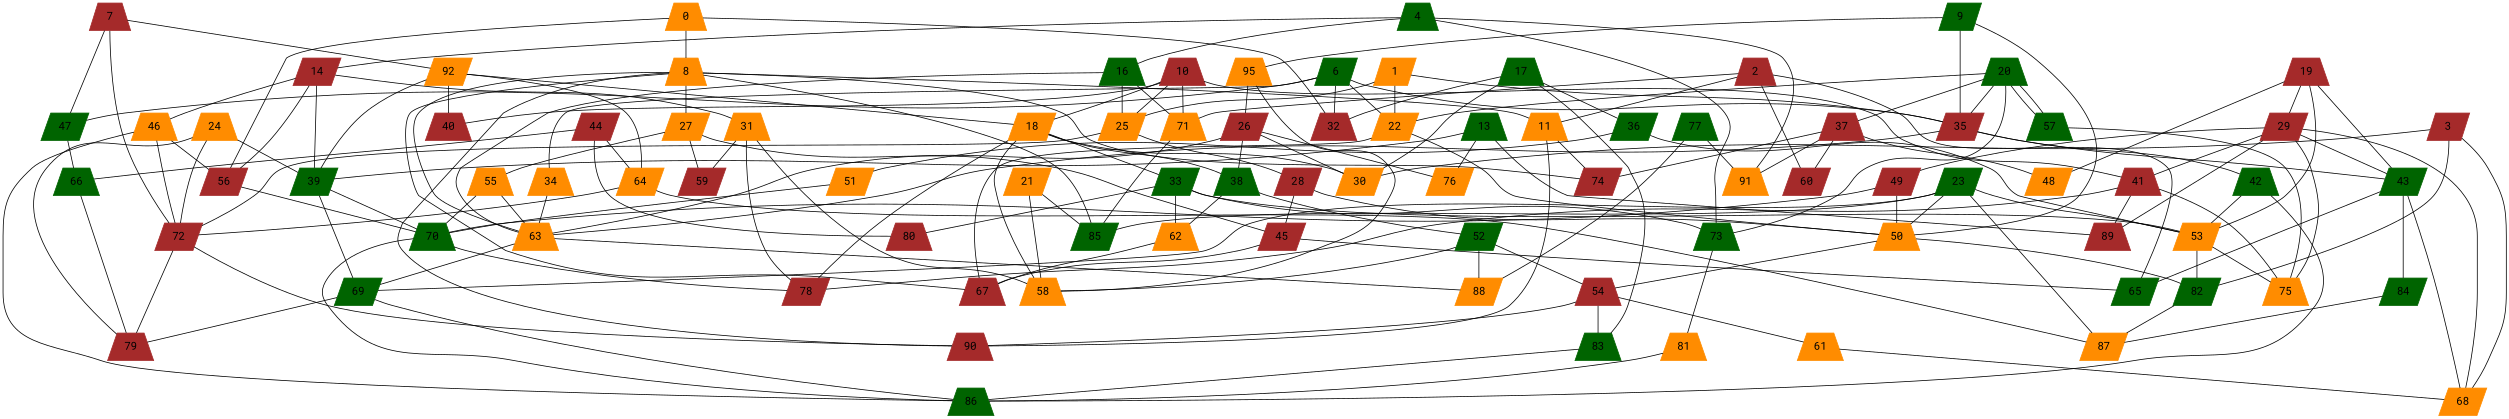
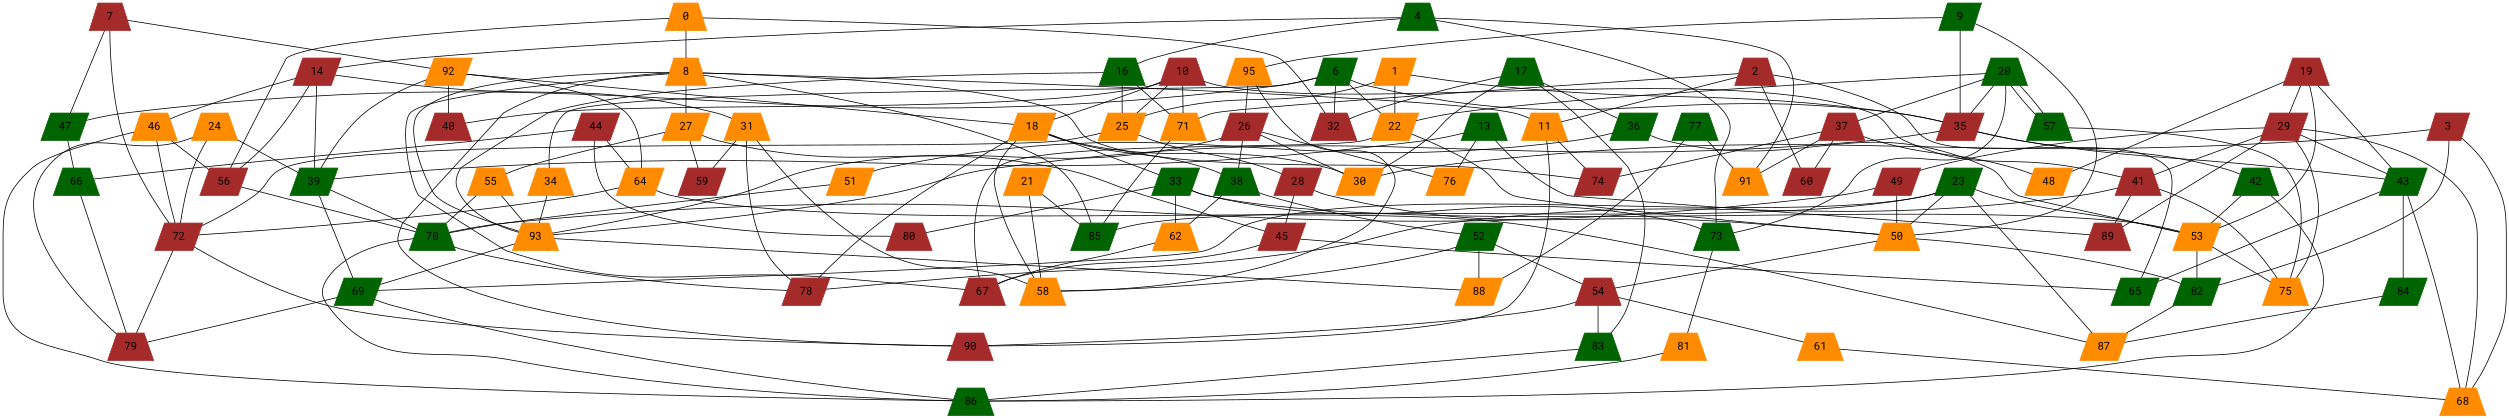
(535, 237) -> (535, 237)
(2463, 402) -> (2463, 402)
